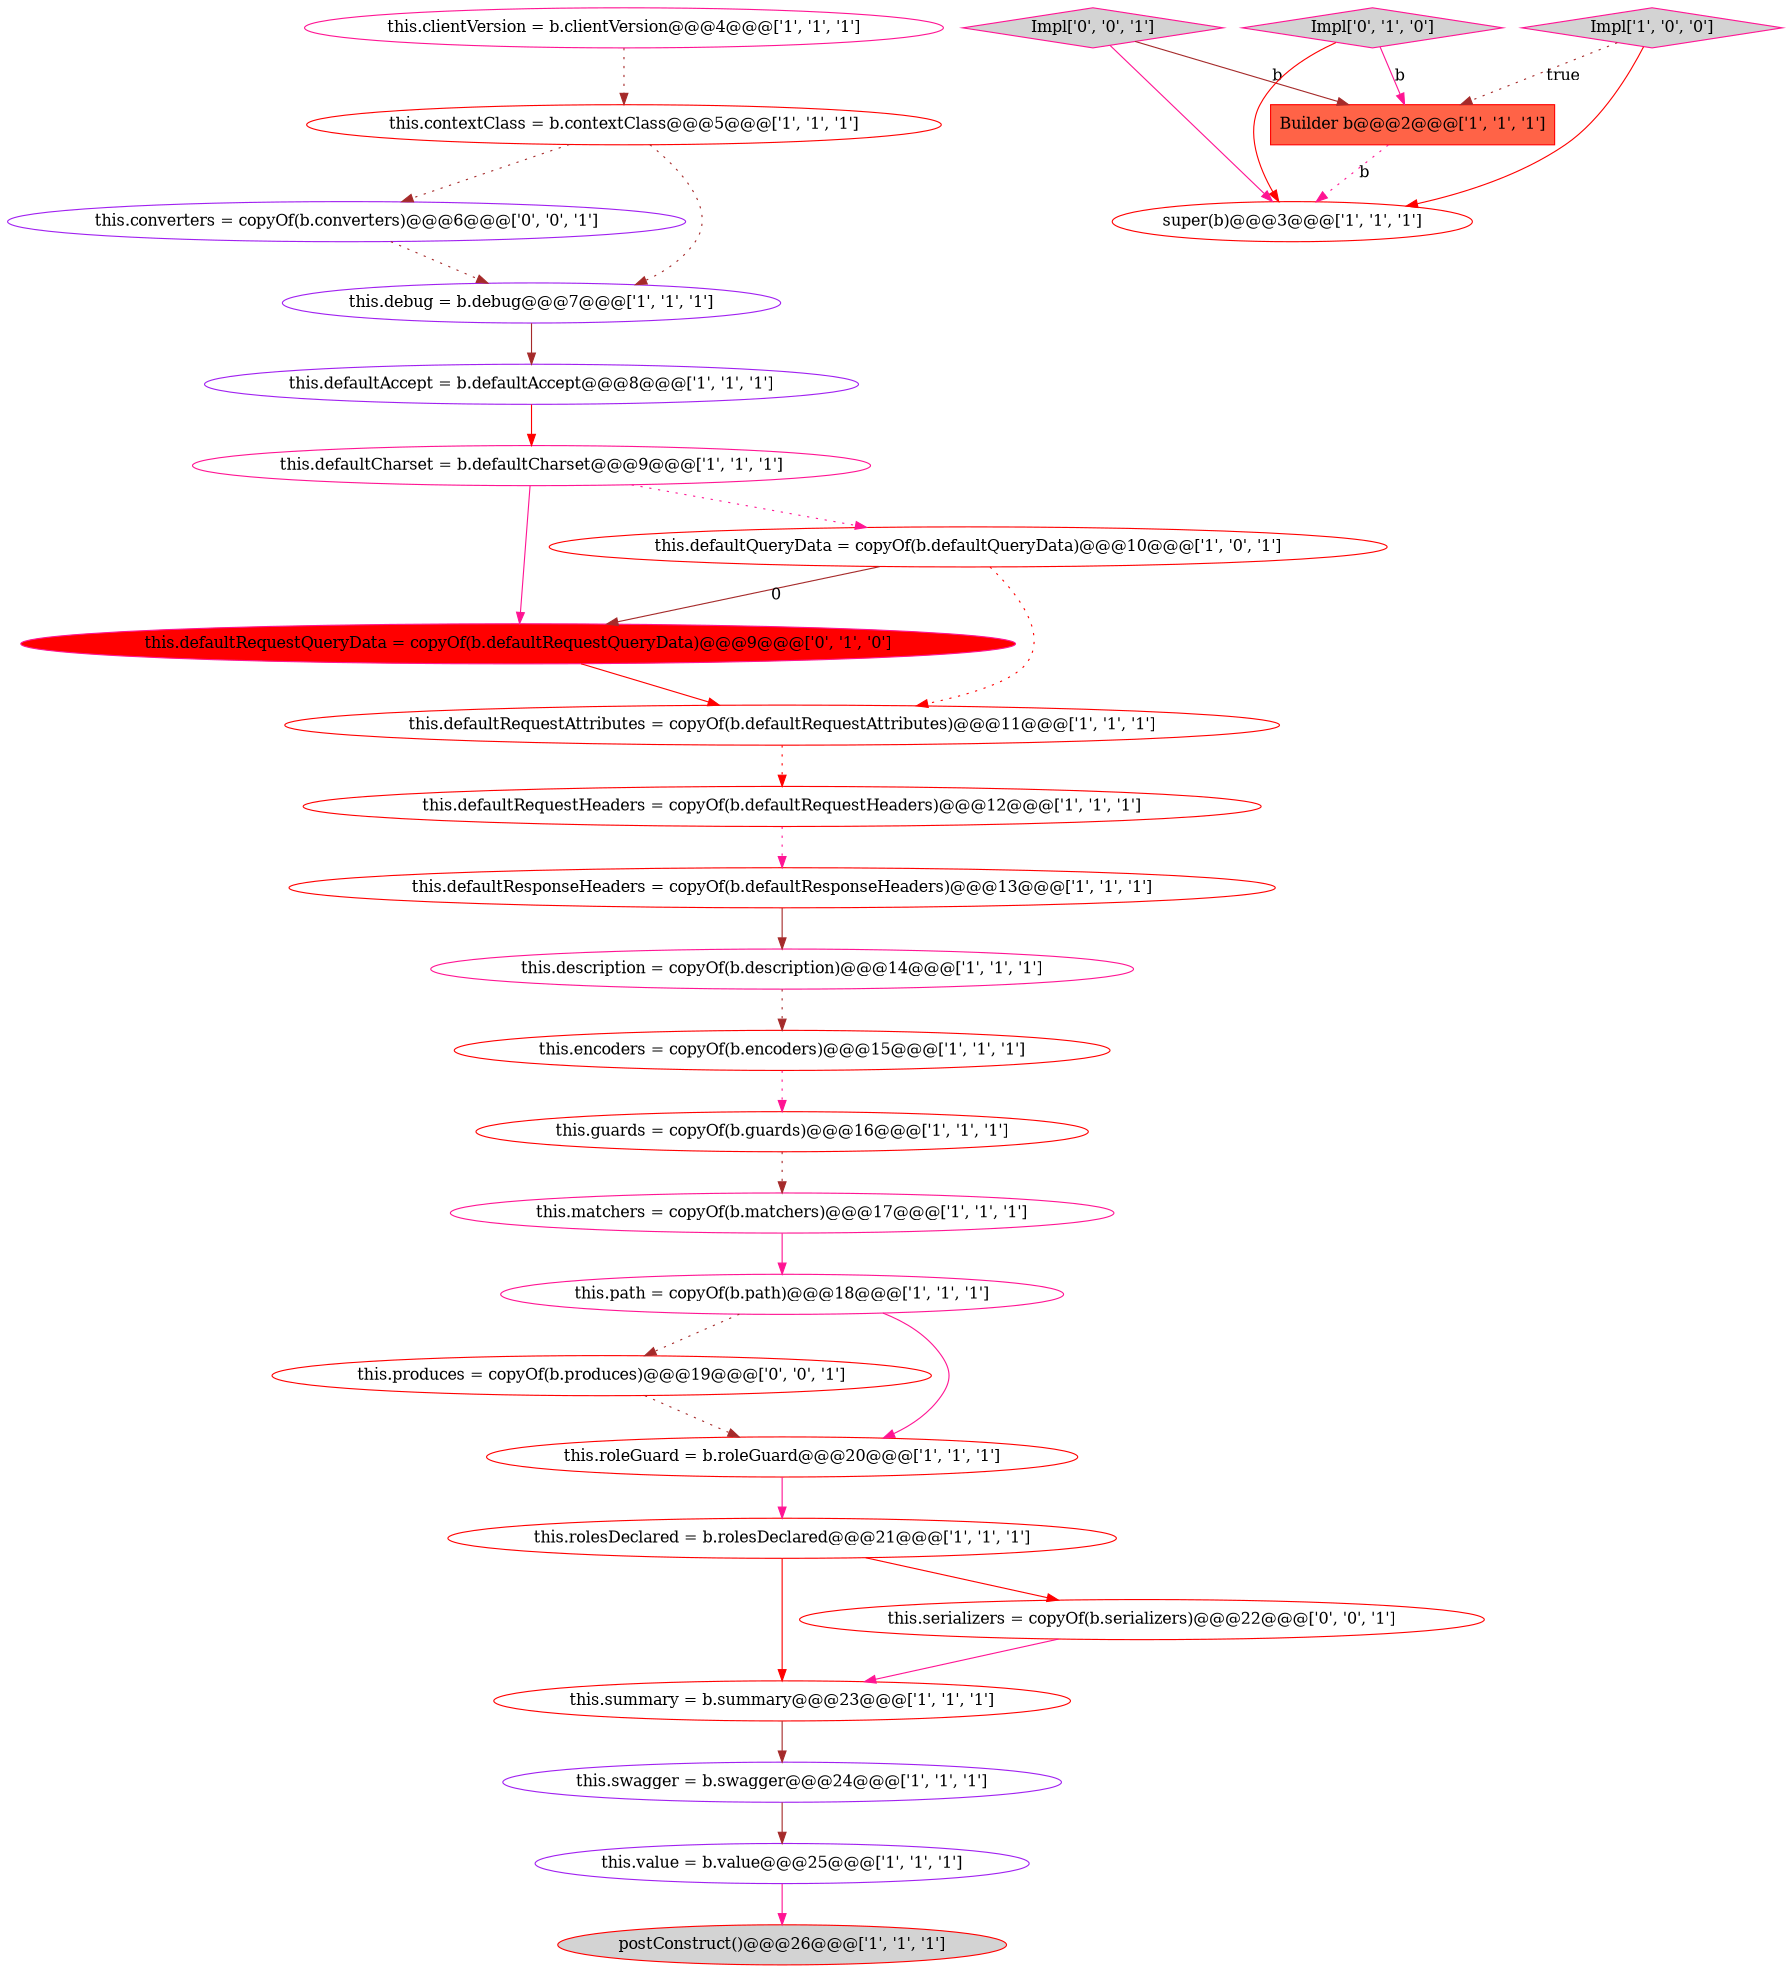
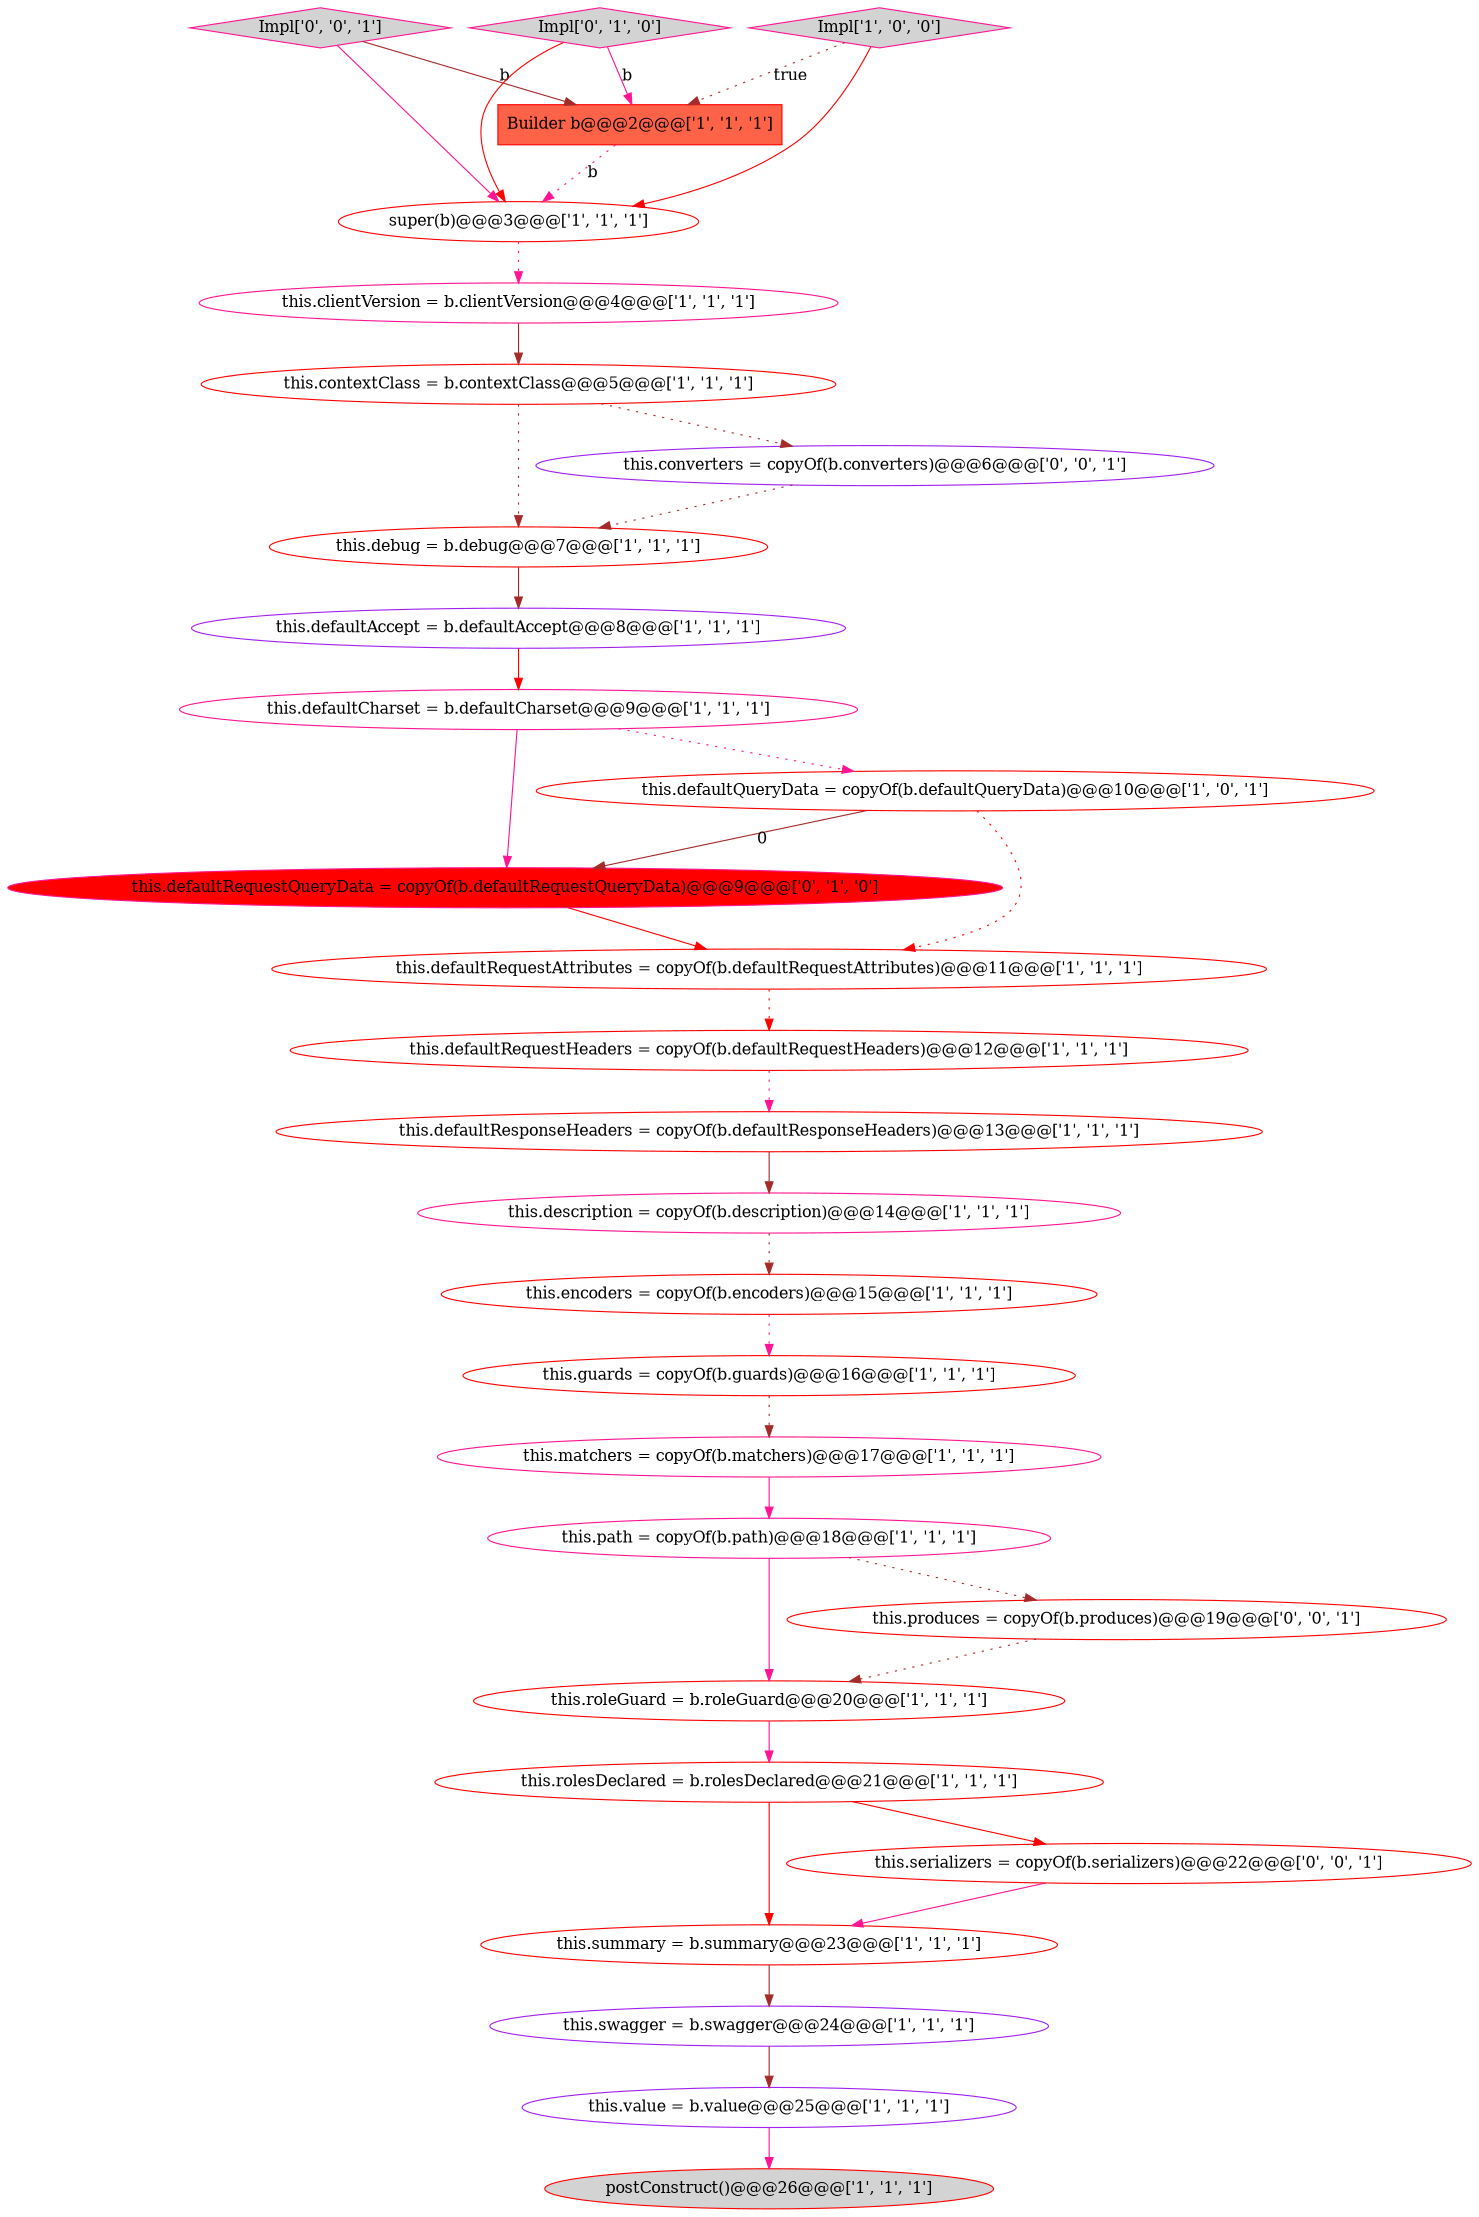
(624, 71) -> (519, 338)
none -> (519, 257)
(532, 303) -> (519, 547)
